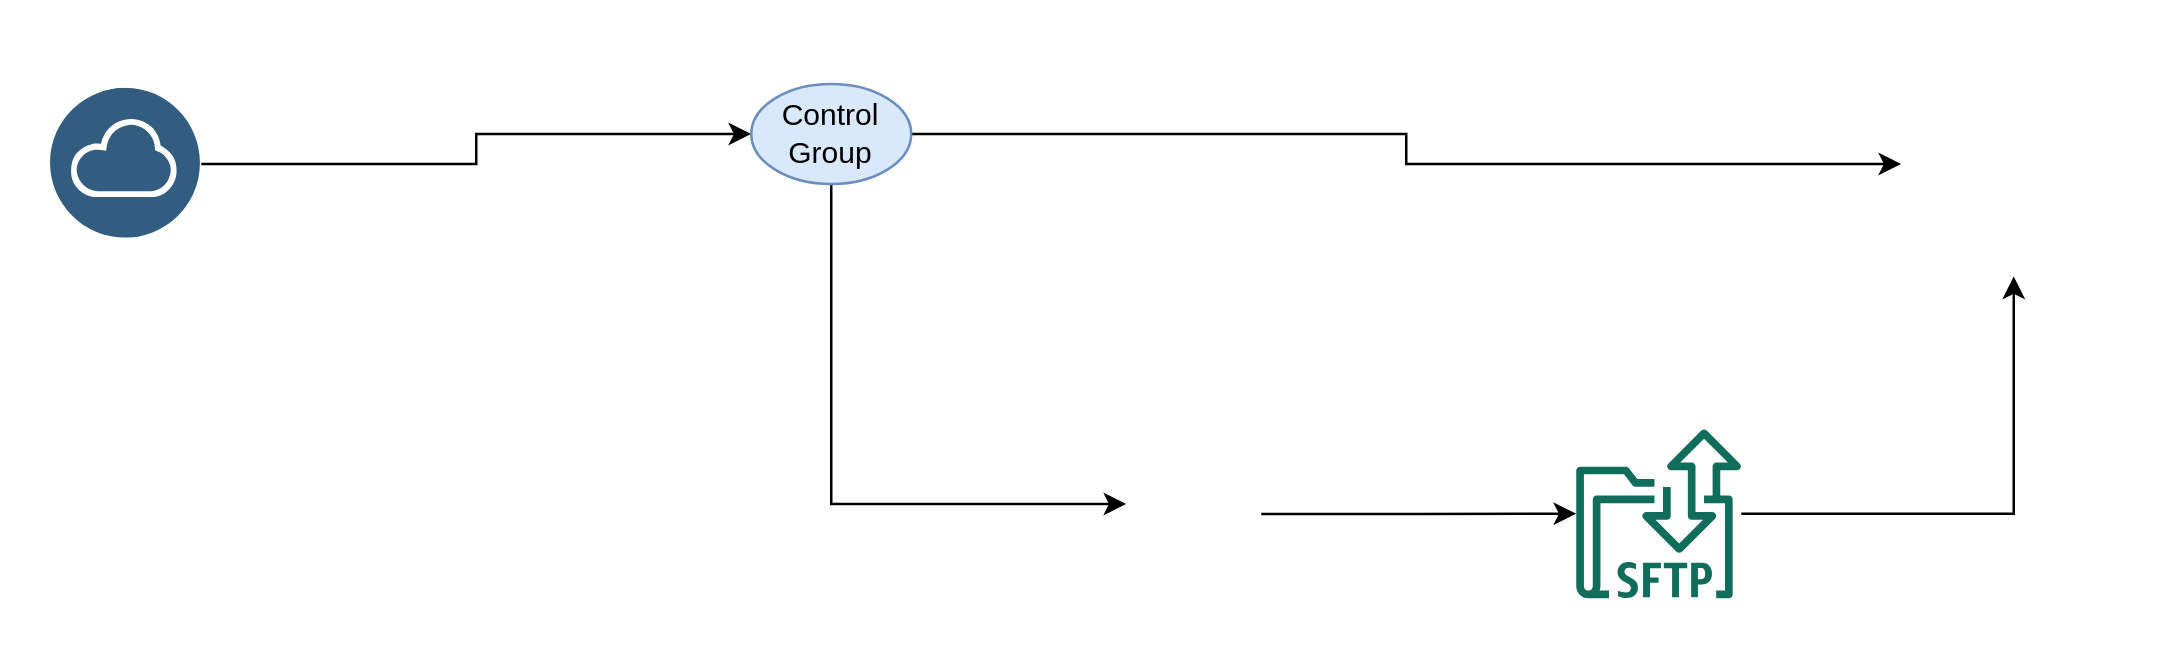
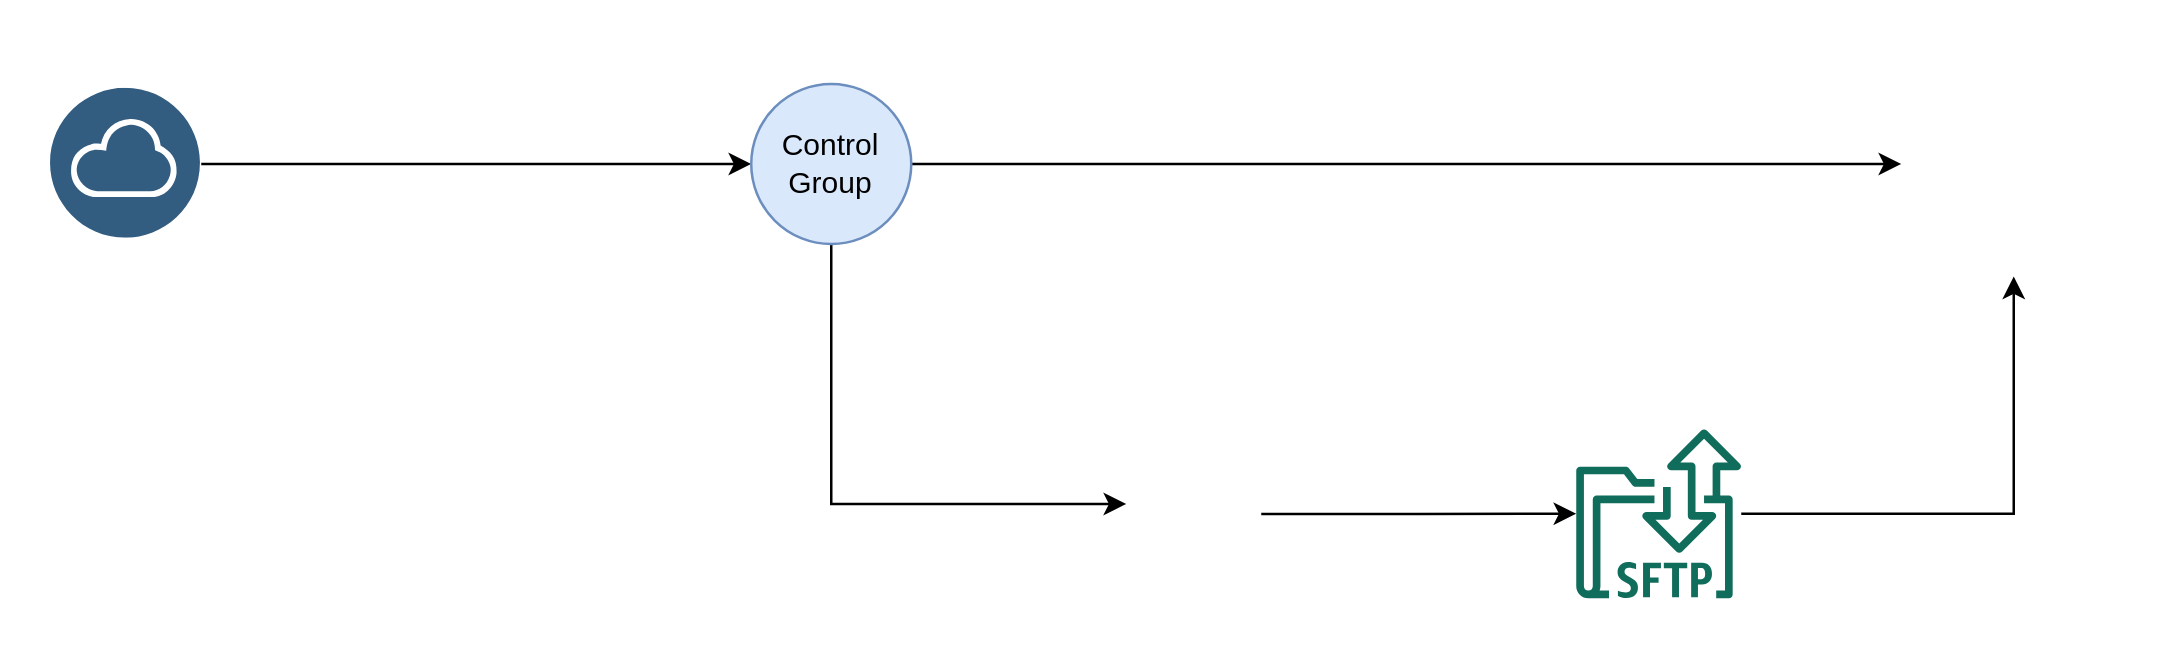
(831, 134) -> (831, 164)
